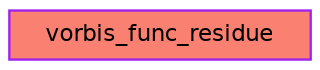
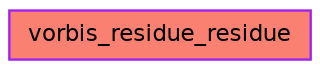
(160, 35) -> (160, 35)
